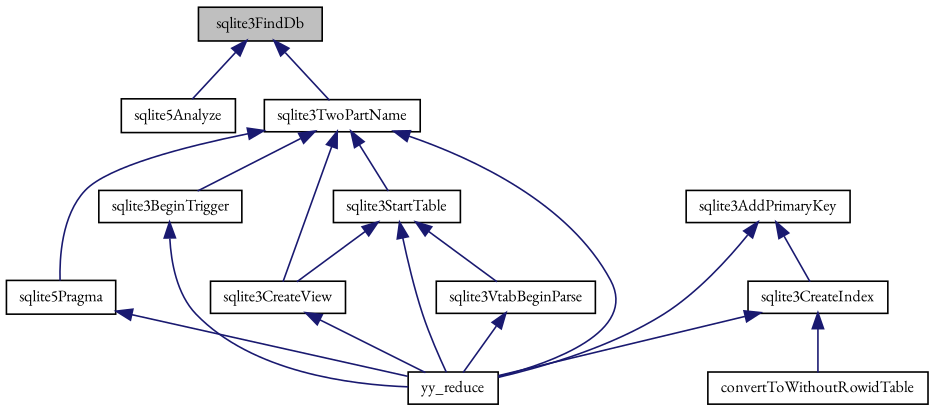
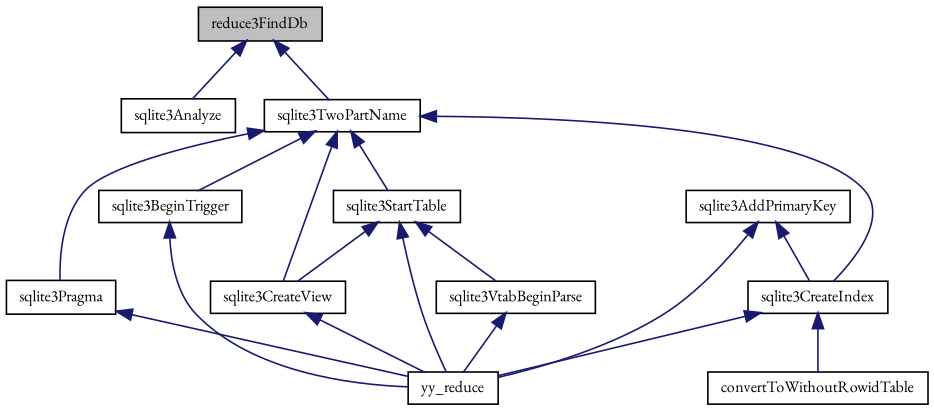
(260, 24) -> (260, 24)
(178, 116) -> (178, 116)
(586, 246) -> (709, 135)
(61, 297) -> (61, 297)
